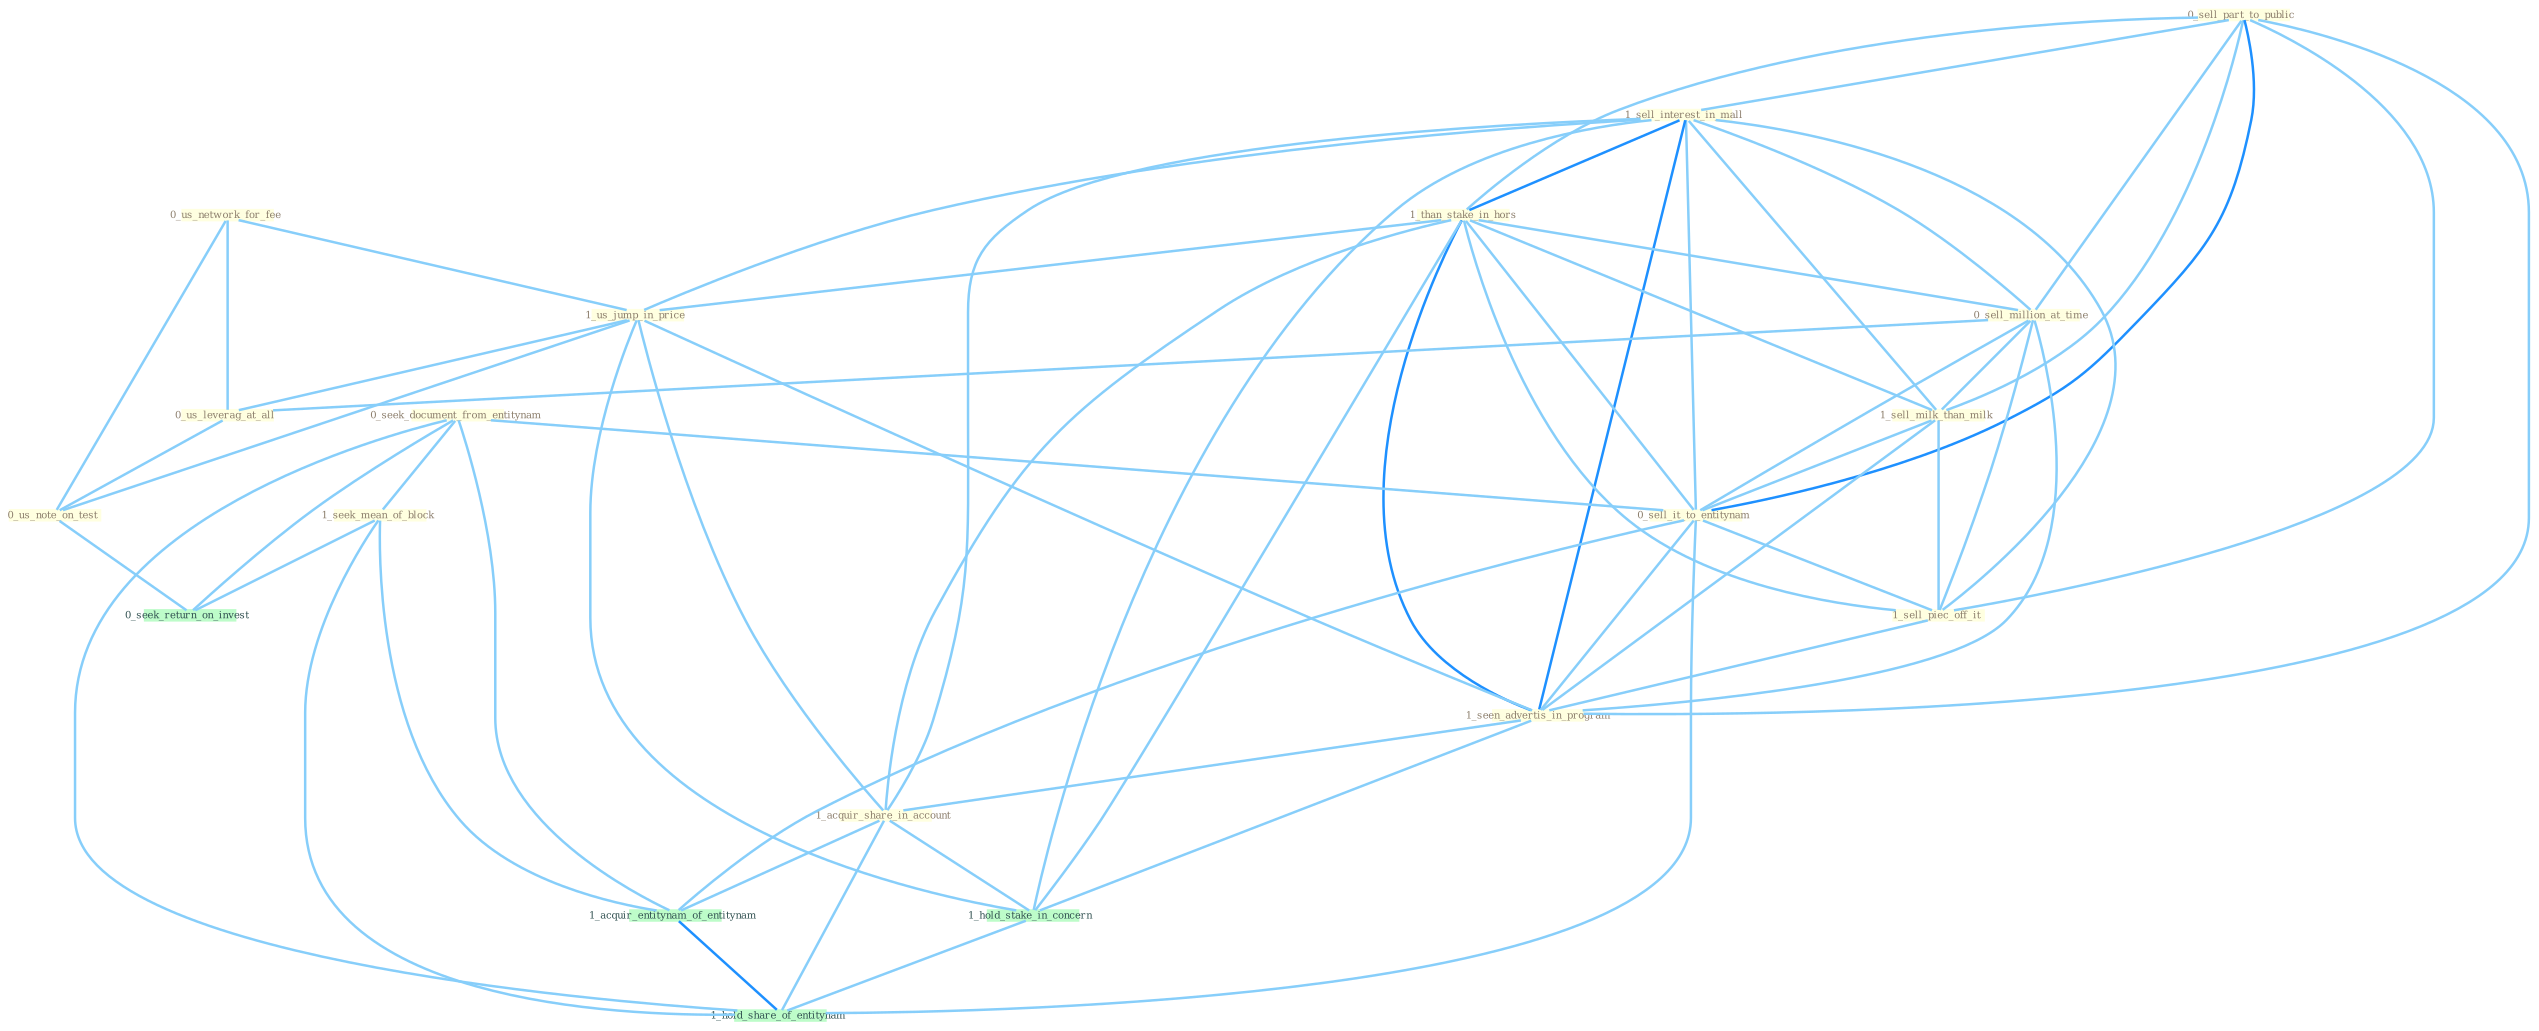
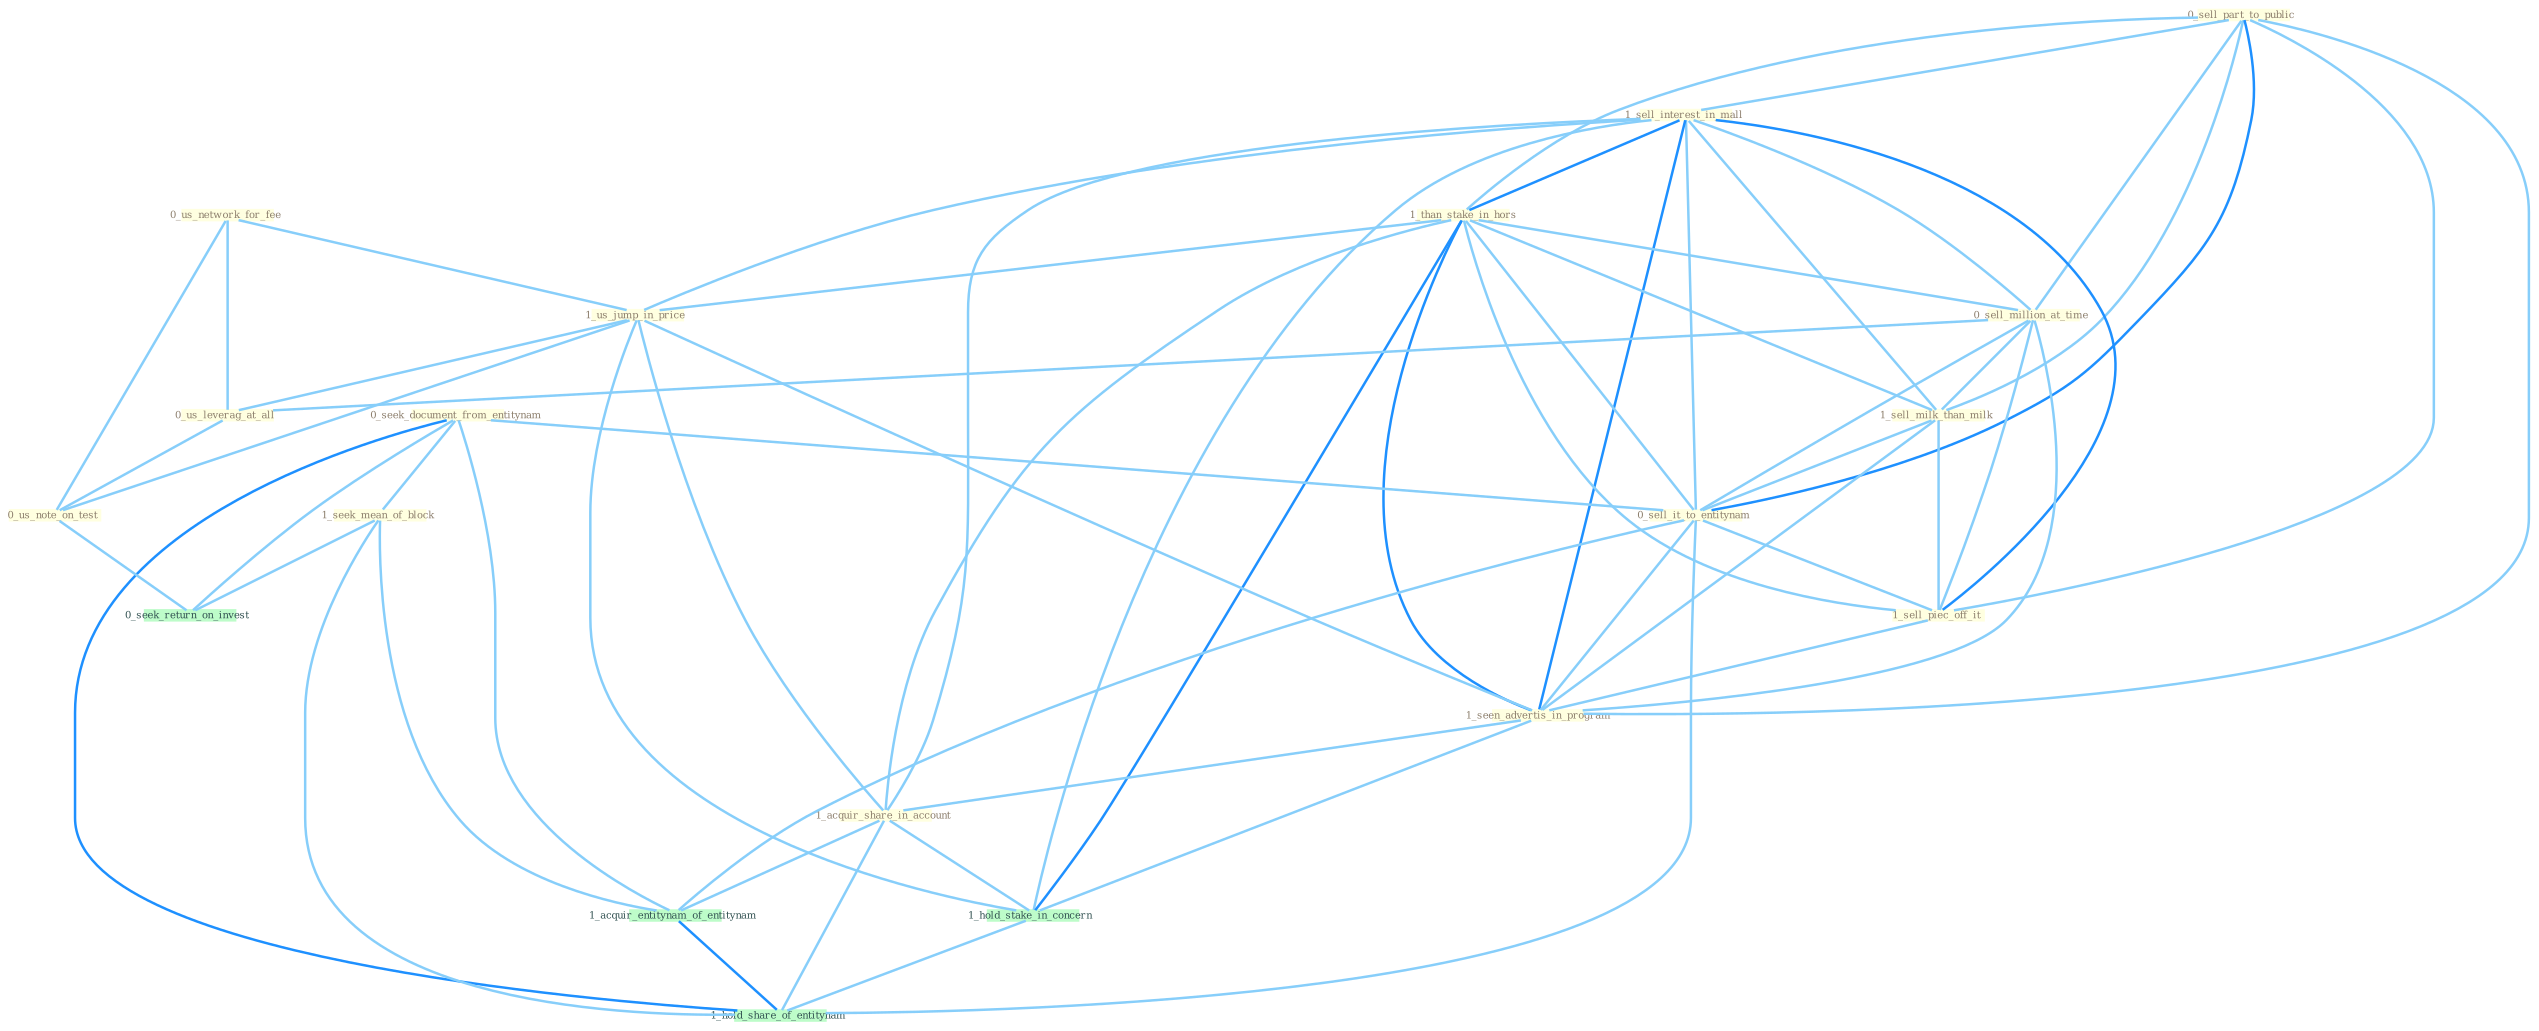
(2078, 278) -> (2078, 278)
(1254, 569) -> (1254, 569)
(98, 866) -> (98, 866)
